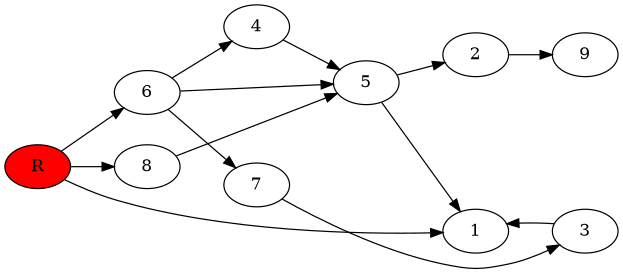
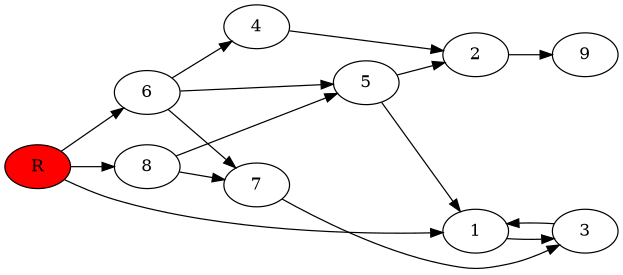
(306, 52) -> (360, 40)
none -> (196, 175)
none -> (524, 239)
